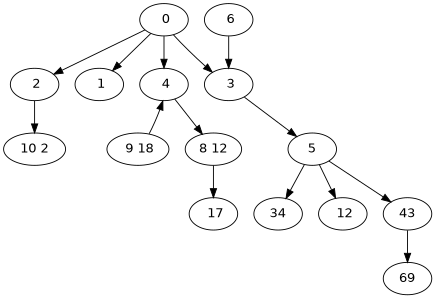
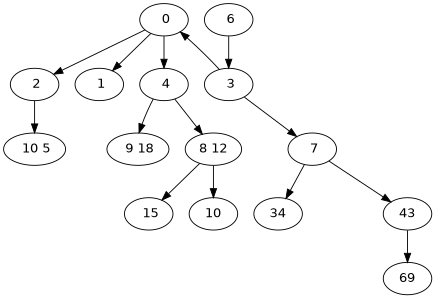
(189, 51) -> (204, 53)
(155, 122) -> (147, 112)
(35, 149) -> (35, 149)
(312, 149) -> (312, 149)
none -> (149, 214)
(213, 214) -> (213, 214)
(343, 214) -> none
